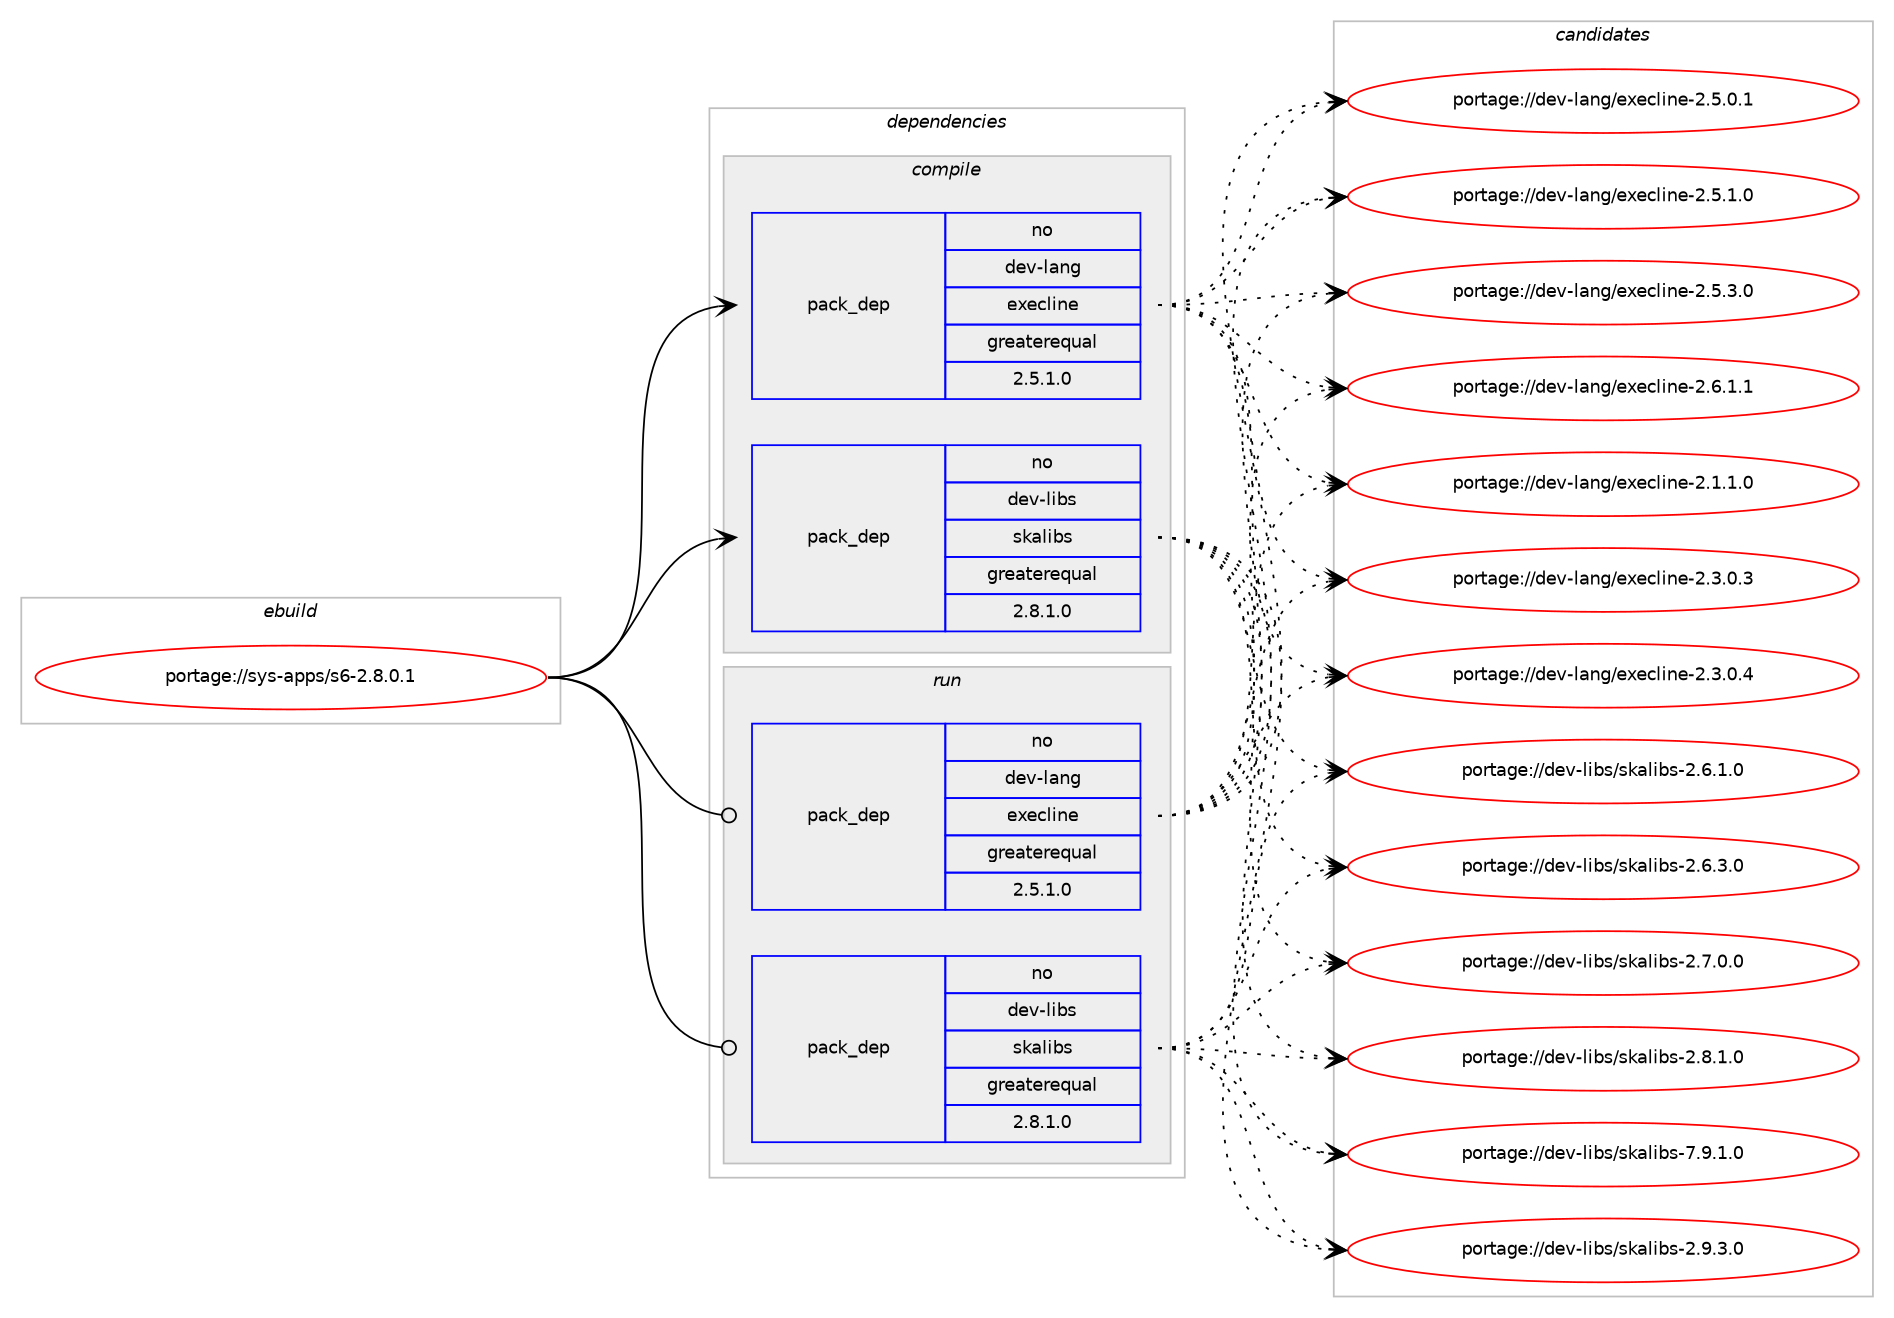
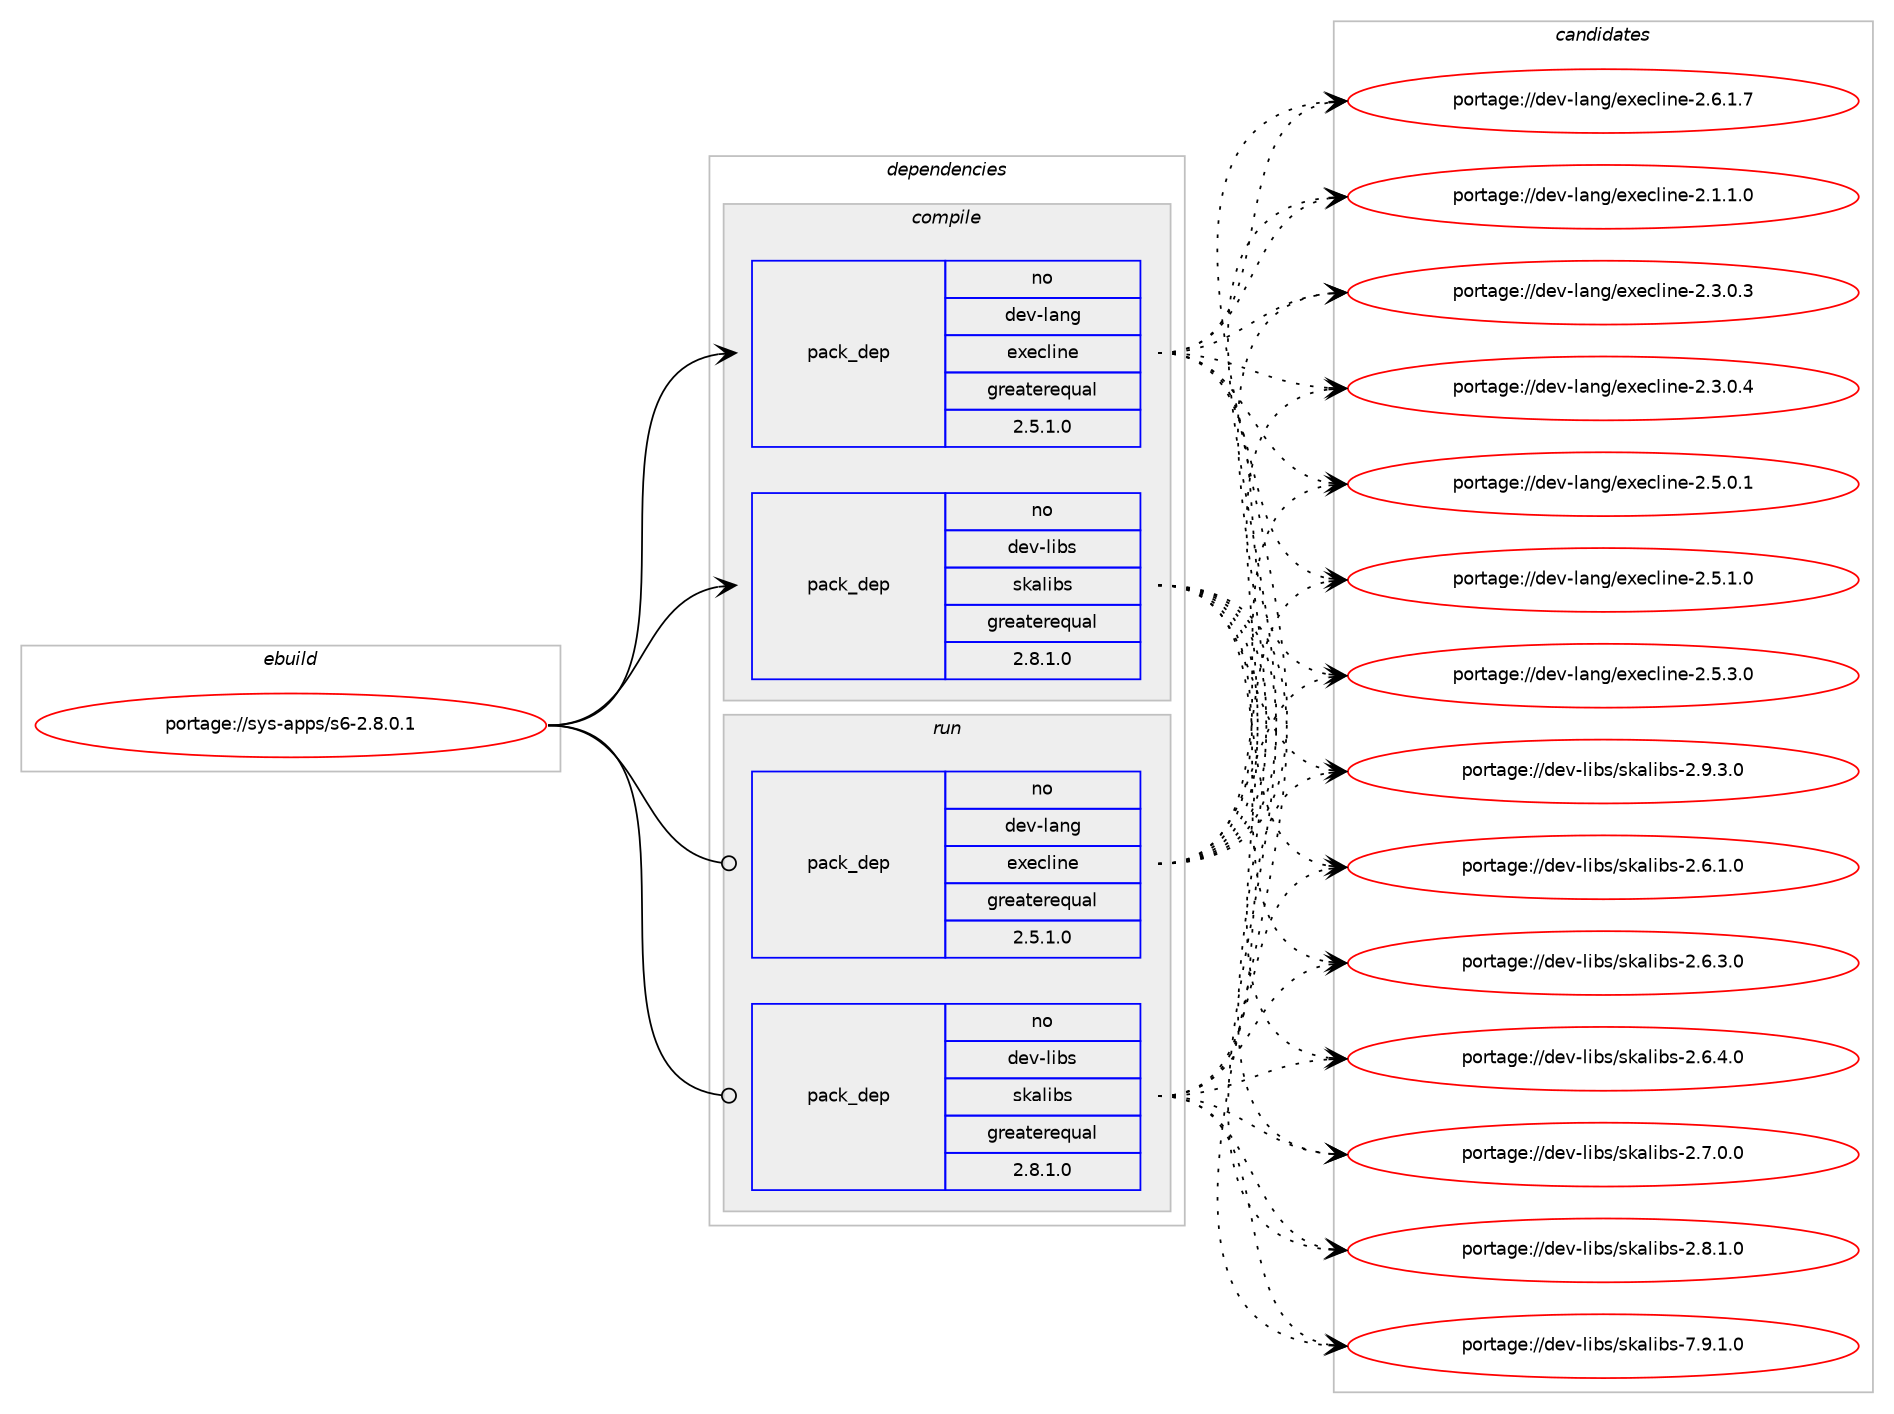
(1603, 388) -> (1603, 101)
none -> (1603, 1059)
